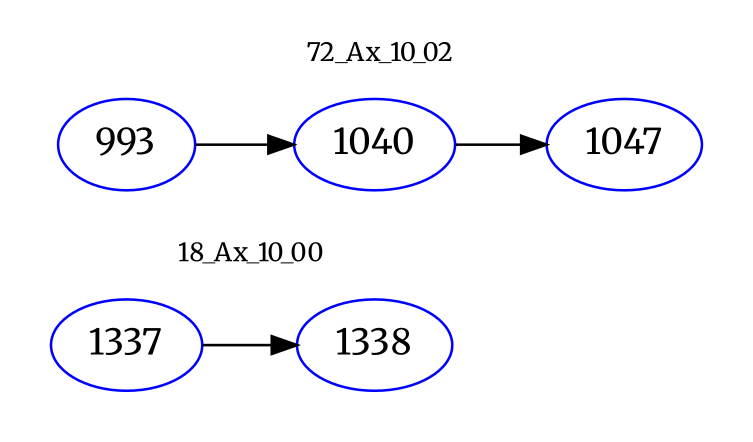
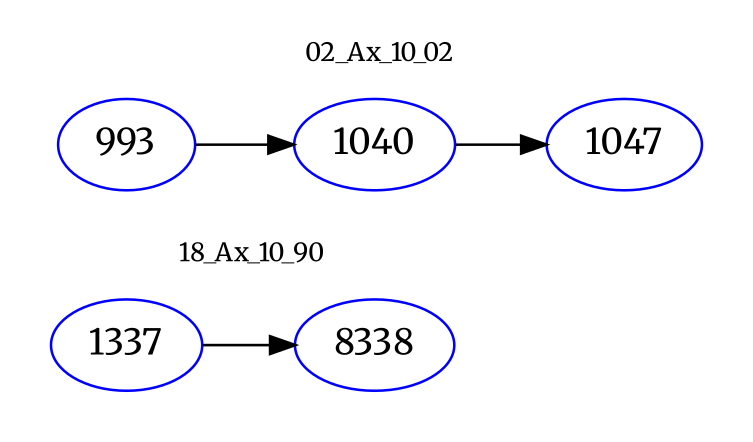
(380, 55) -> (380, 55)
(251, 255) -> (252, 255)
(375, 345) -> (375, 345)
